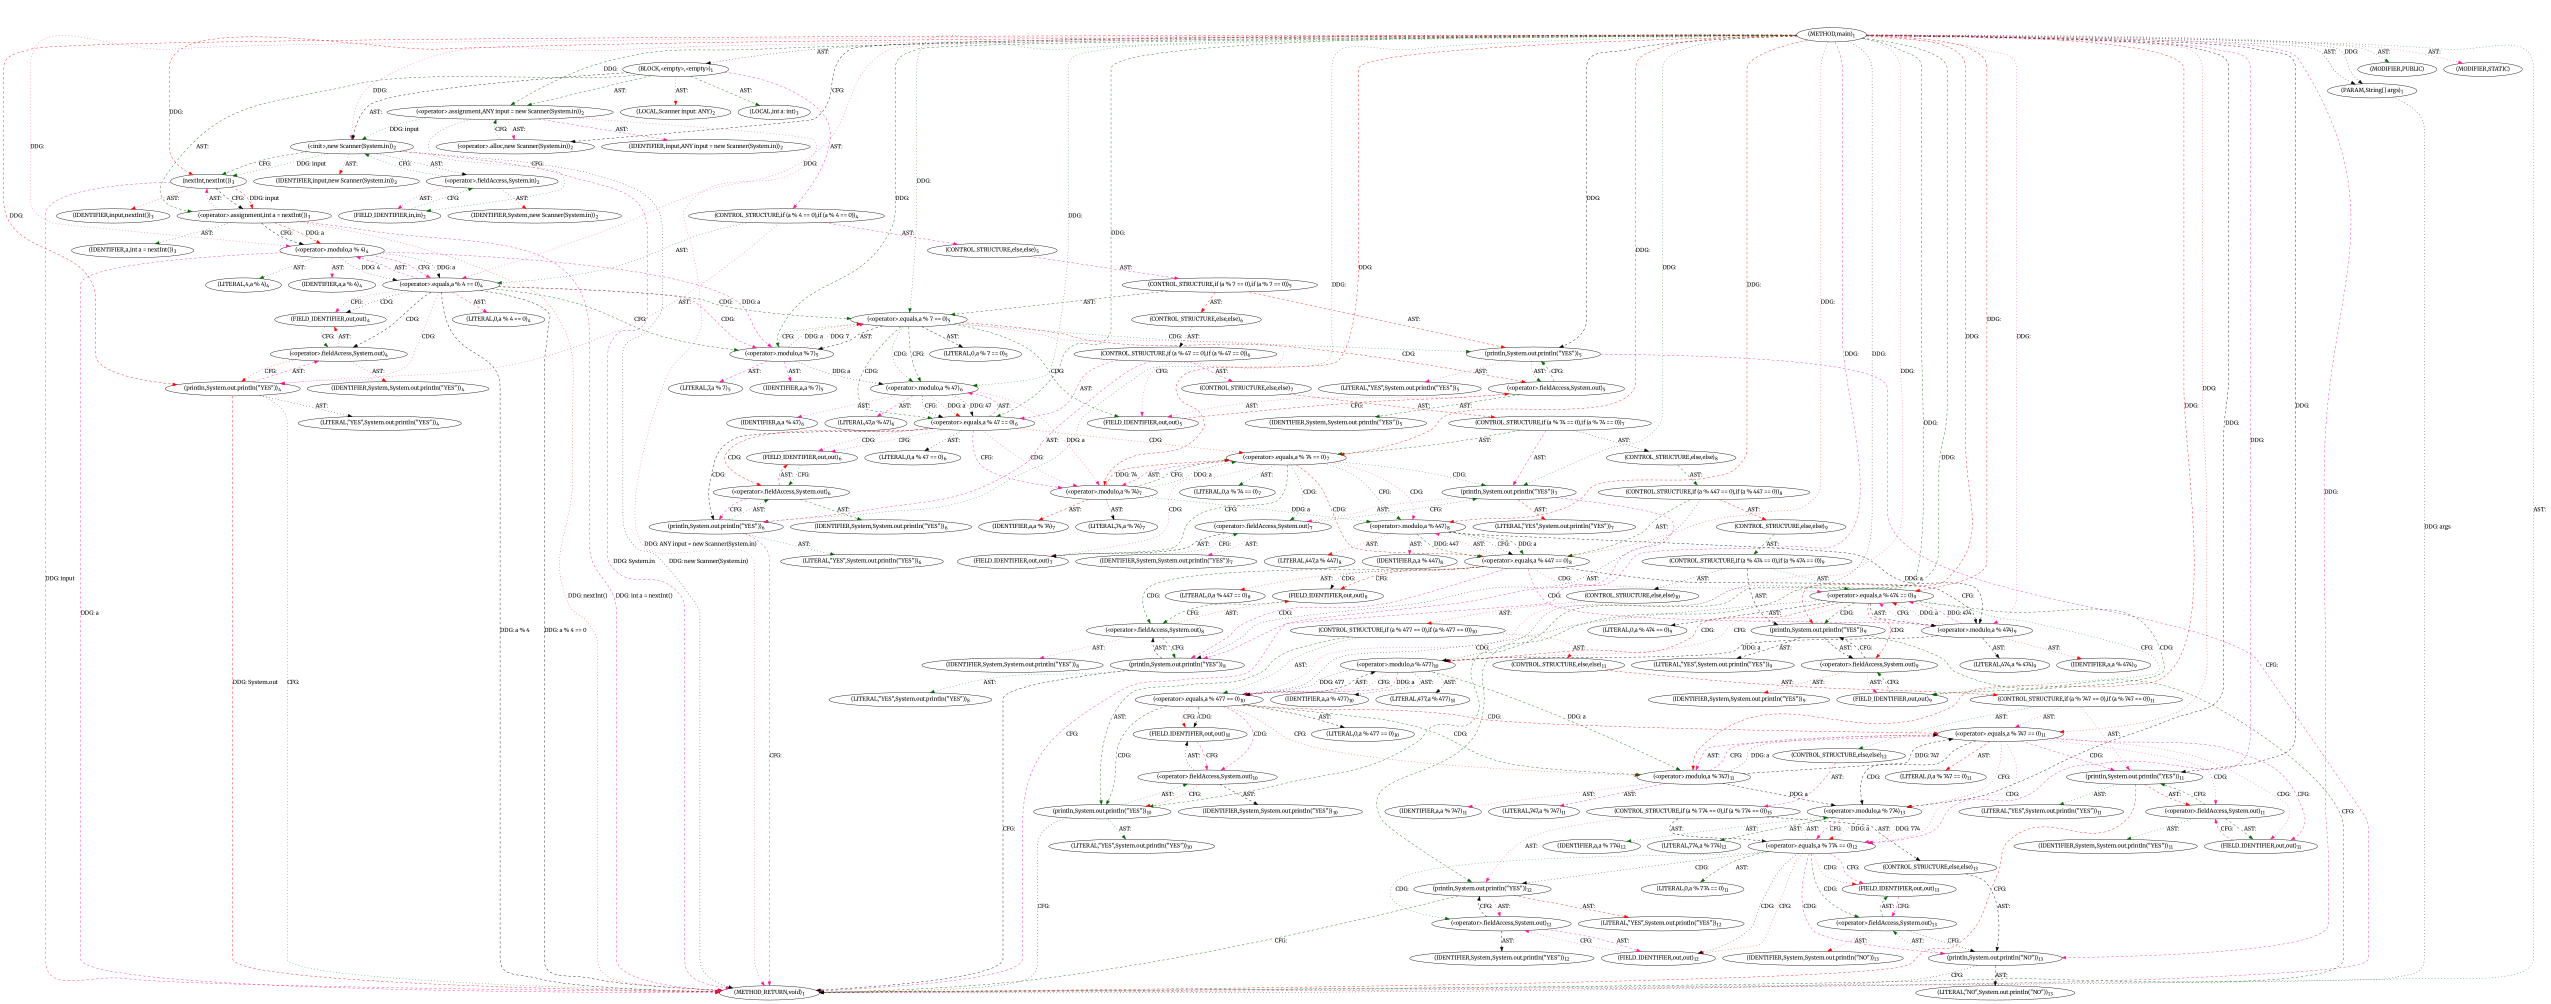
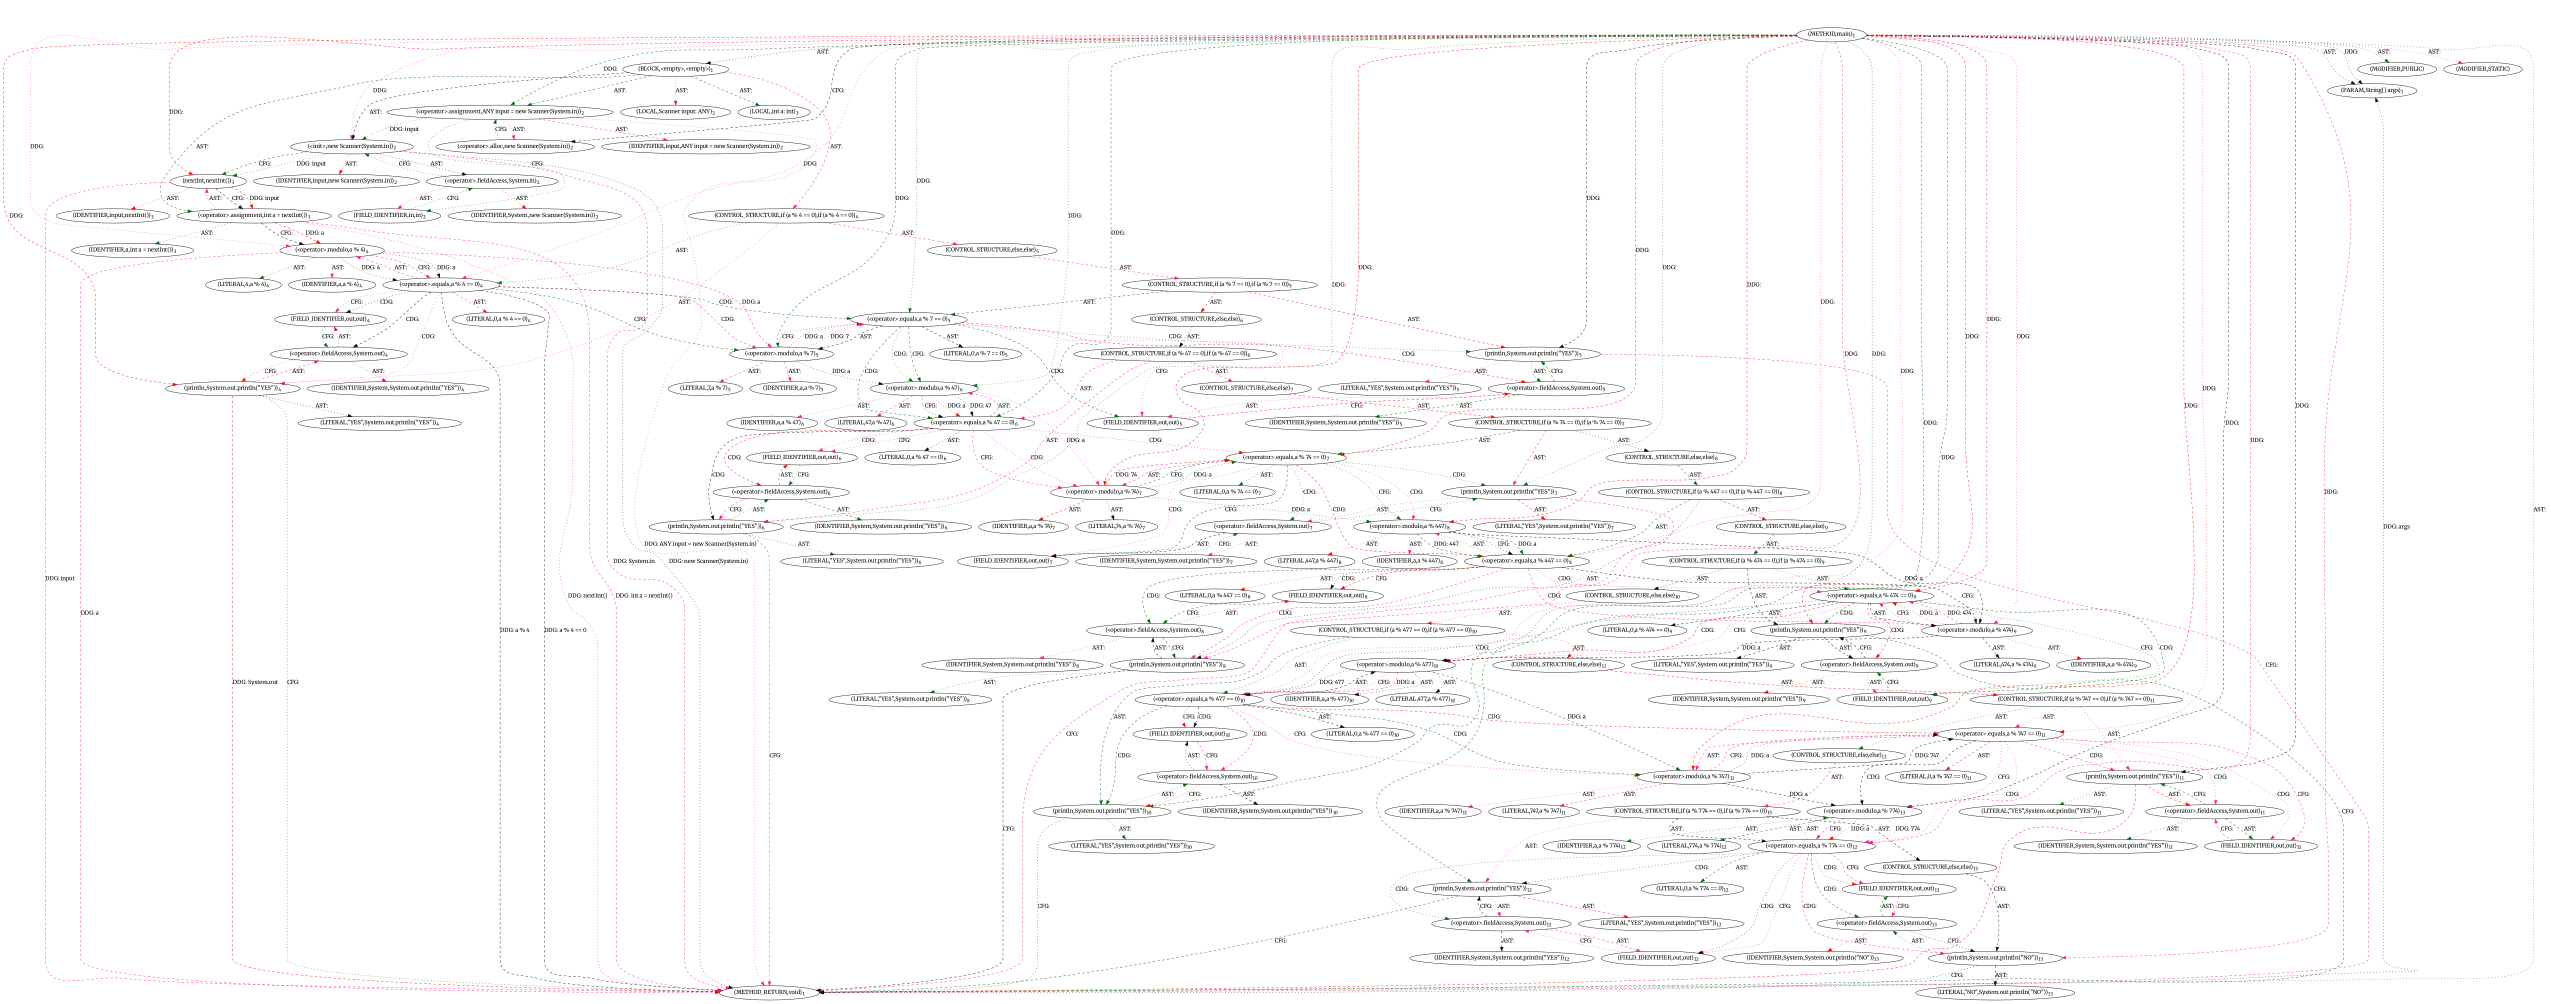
(1726, 889) -> (1726, 889)
(2424, 952) -> (2253, 978)
